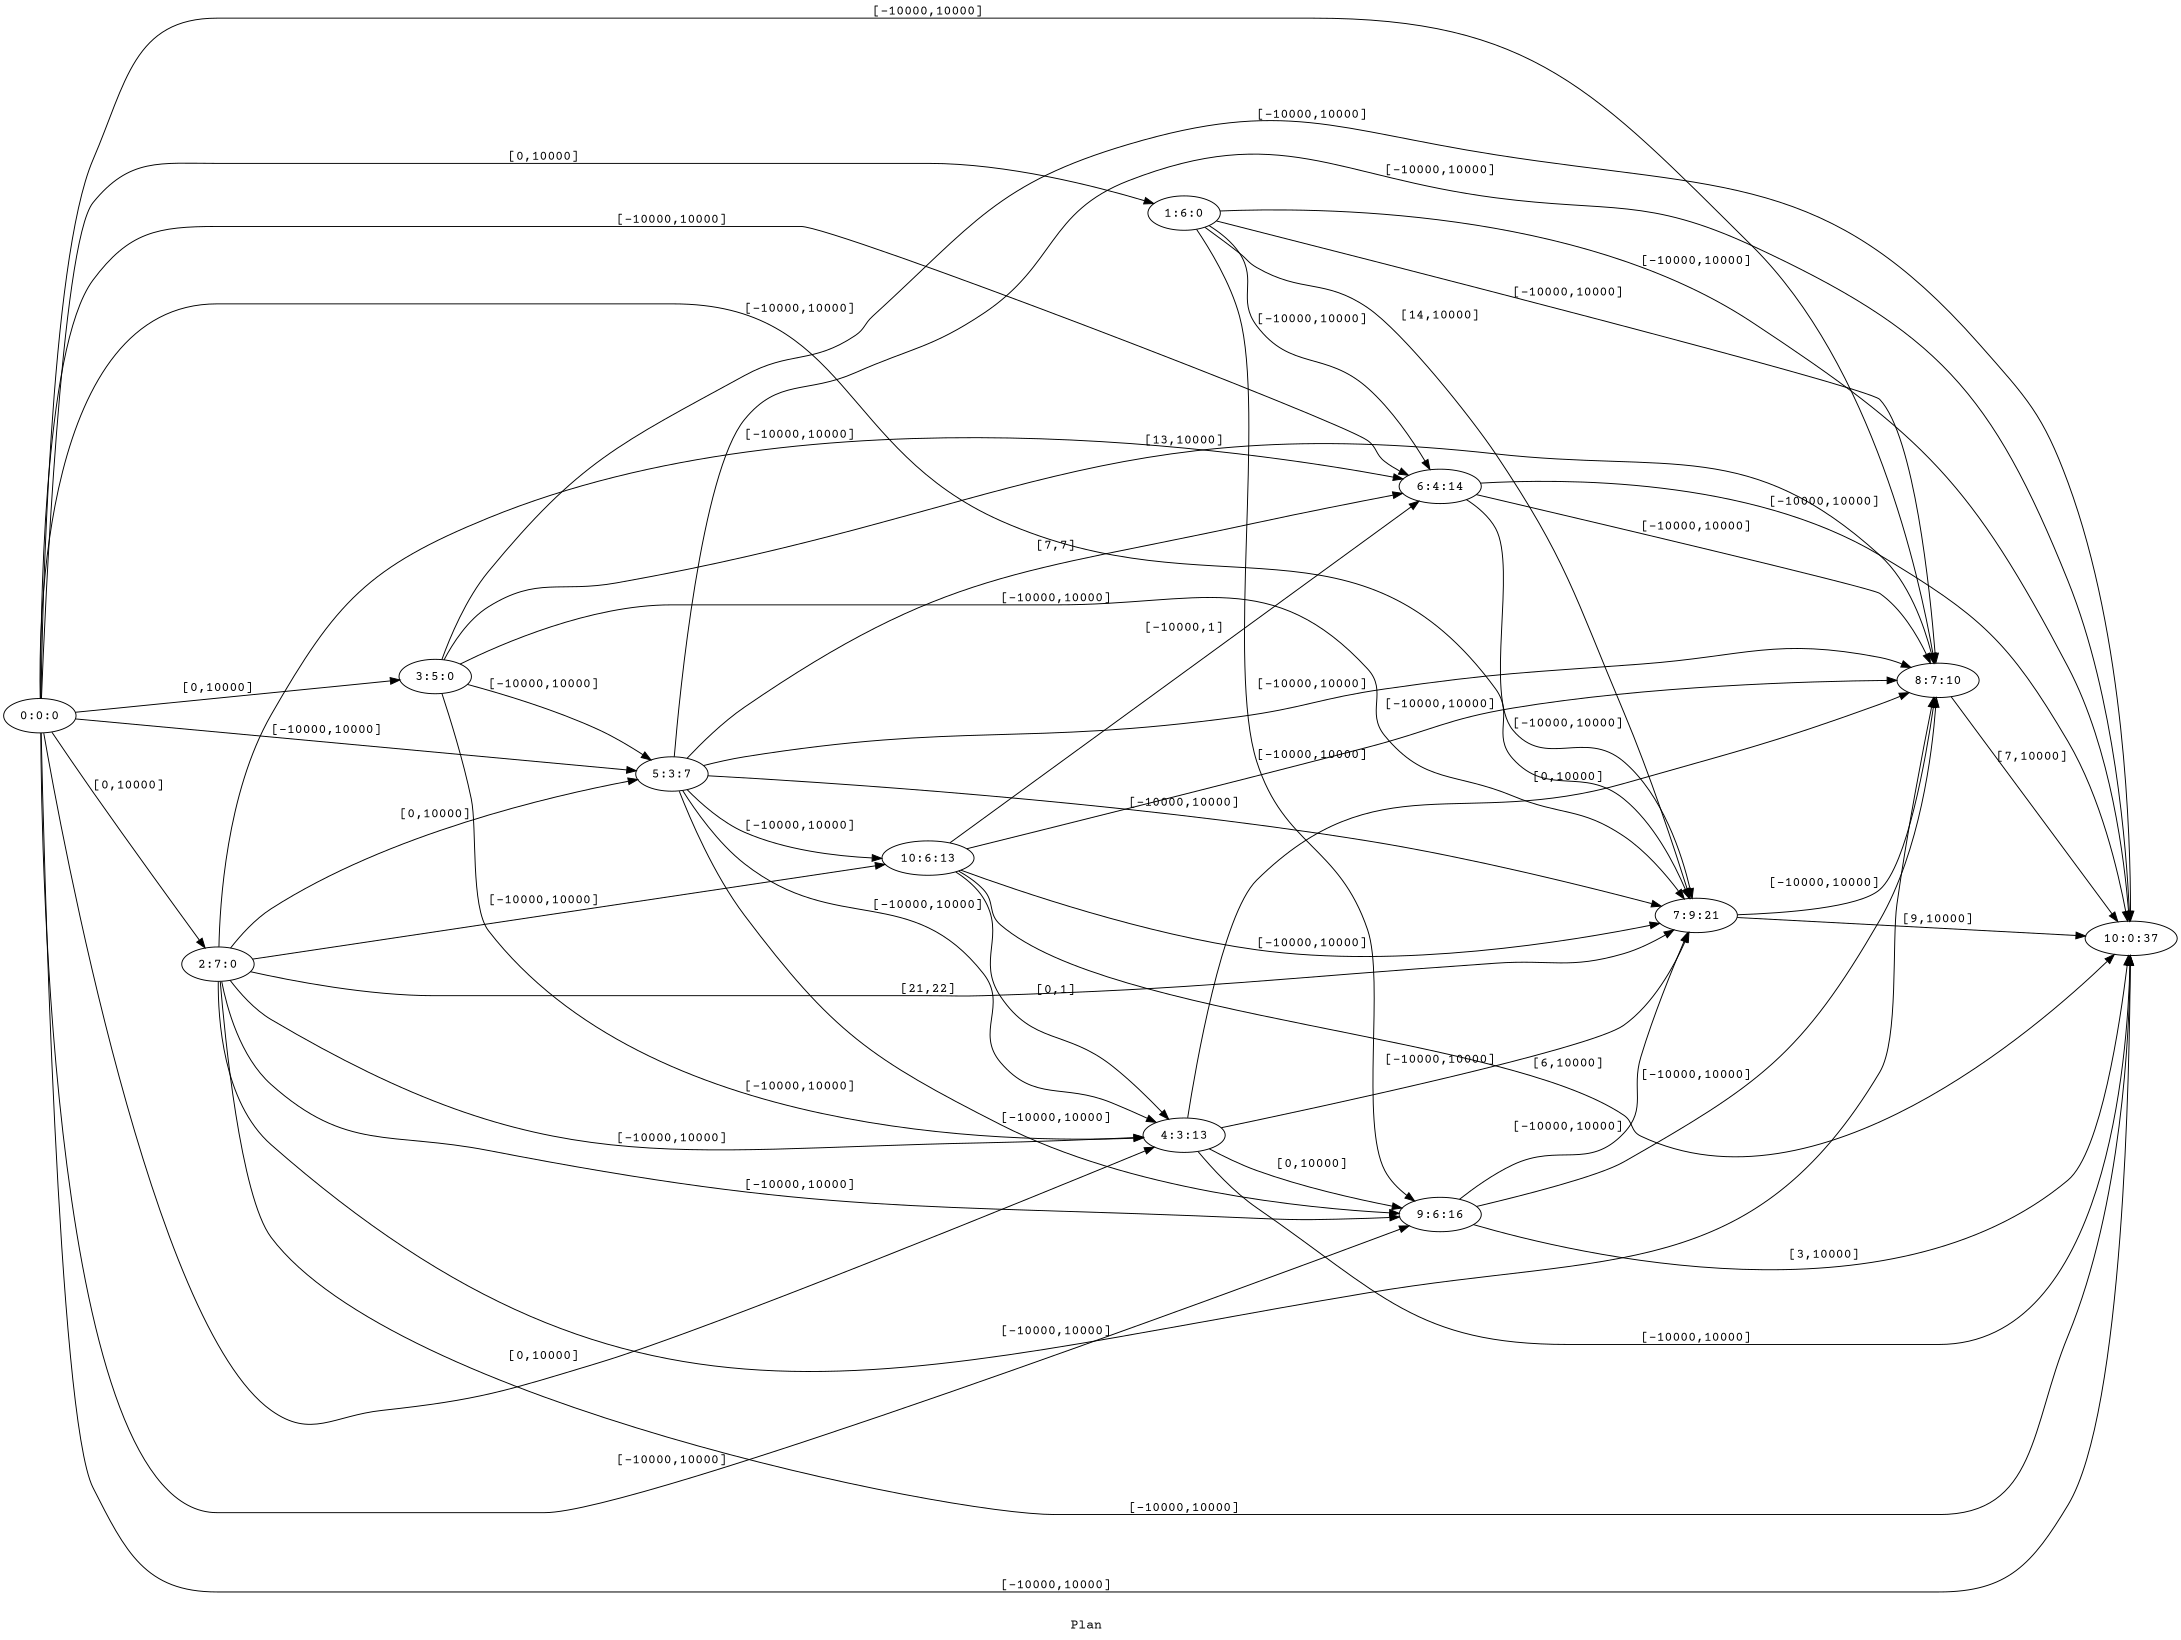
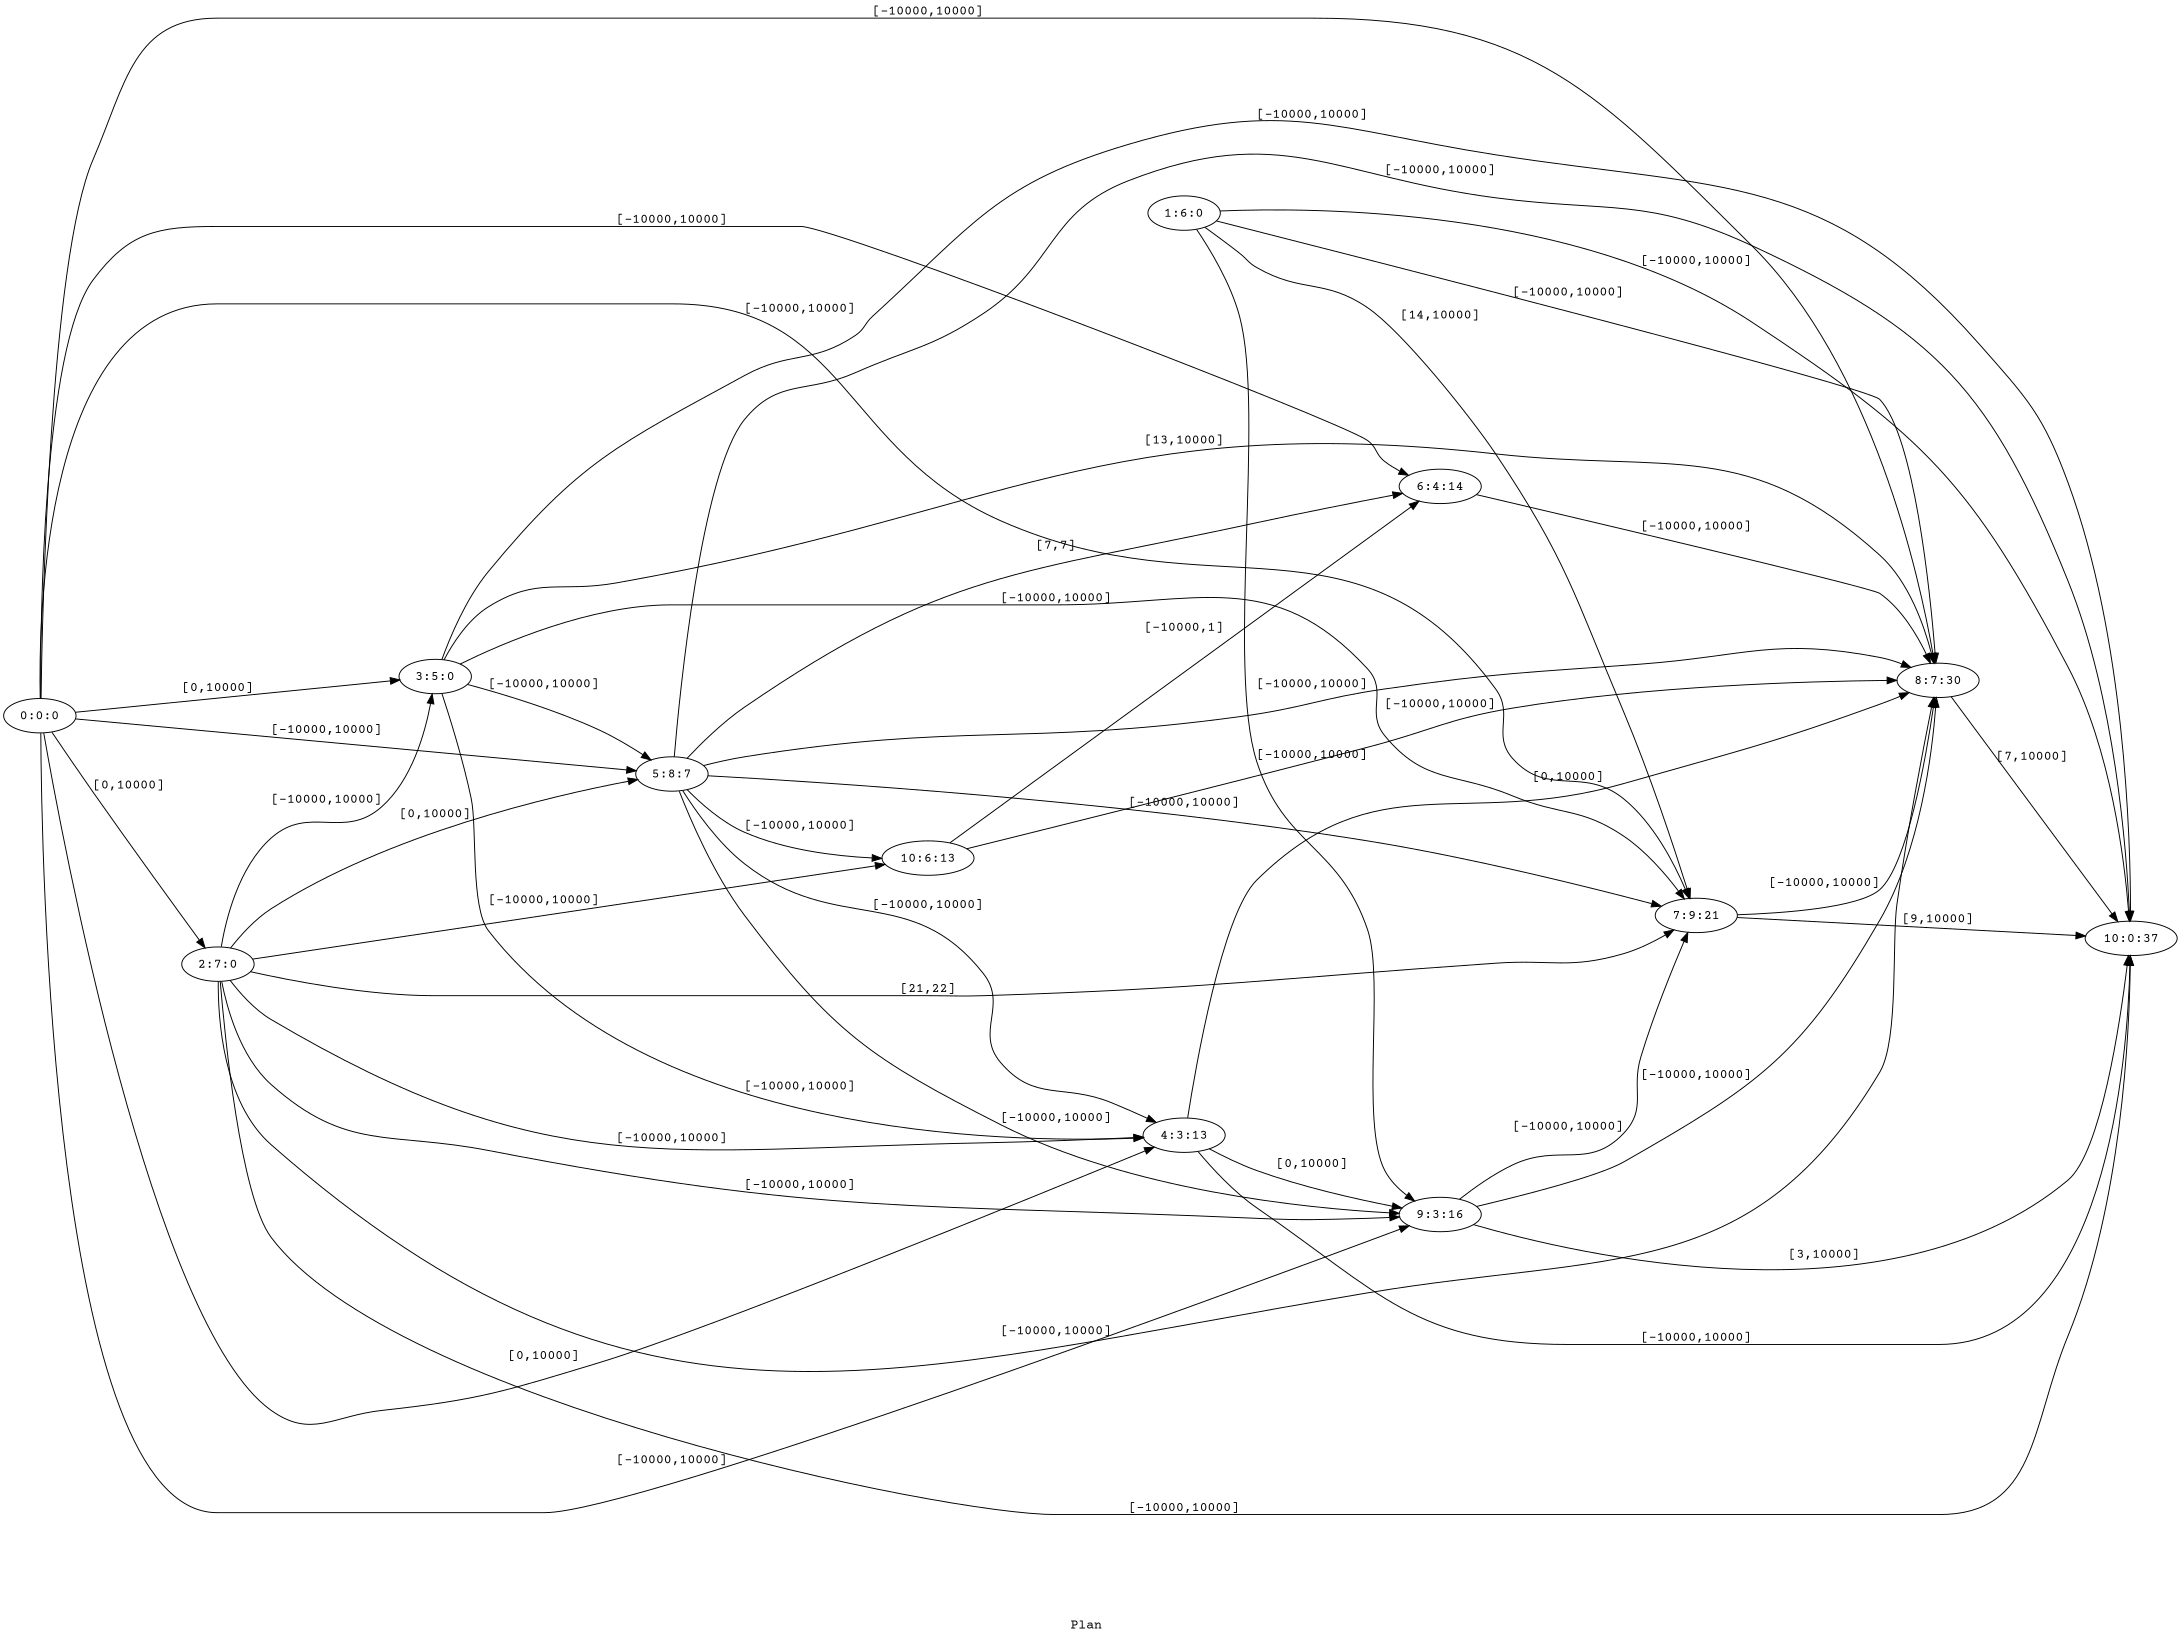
(364, 163) -> none
(1298, 356) -> none
(669, 467) -> (324, 822)
(1839, 535) -> none
(1938, 680) -> (1938, 680)
(1520, 737) -> none
(672, 774) -> (672, 774)
(1301, 954) -> none
(1021, 1019) -> none
(1475, 1071) -> none
(1545, 1081) -> none
(1440, 1215) -> (1440, 1215)
(968, 1592) -> none
